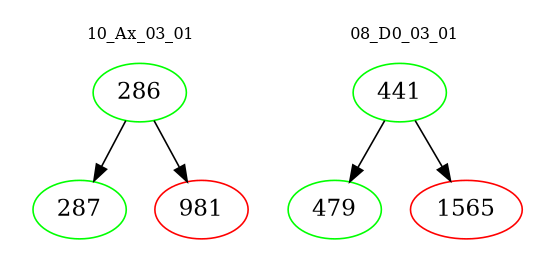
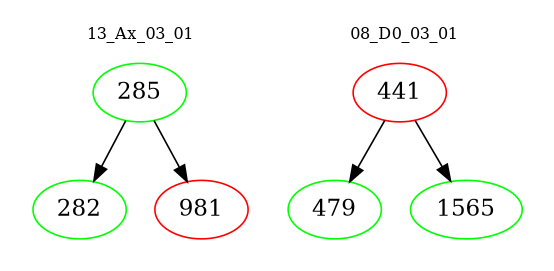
(141, 35) -> (141, 35)
(140, 93) -> (140, 93)
(400, 93) -> (400, 93)
(80, 210) -> (80, 210)
(466, 210) -> (466, 210)
